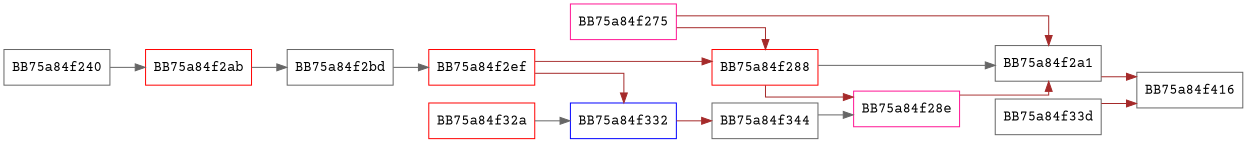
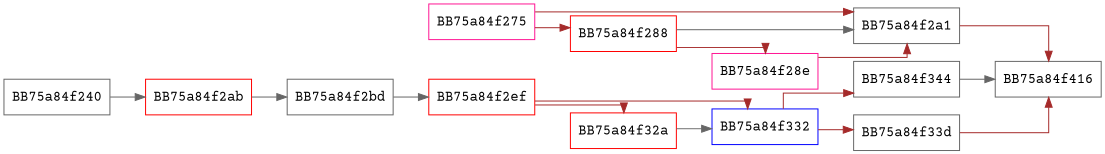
(619, 61) -> (580, 105)
(831, 115) -> (972, 79)
none -> (831, 130)
